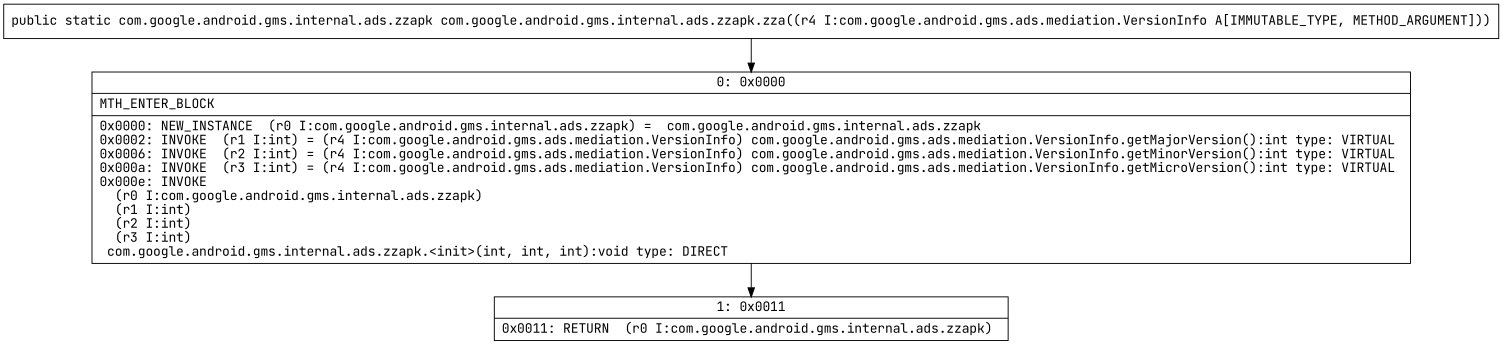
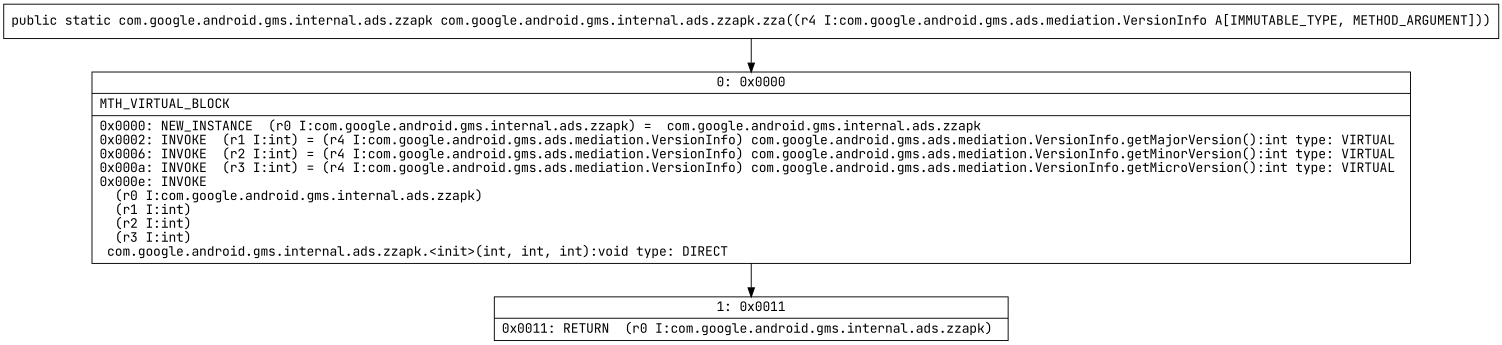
(157, 104) -> (165, 104)
